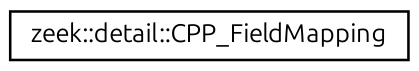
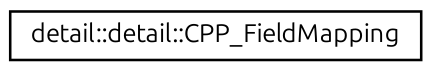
(209, 36) -> (216, 36)
